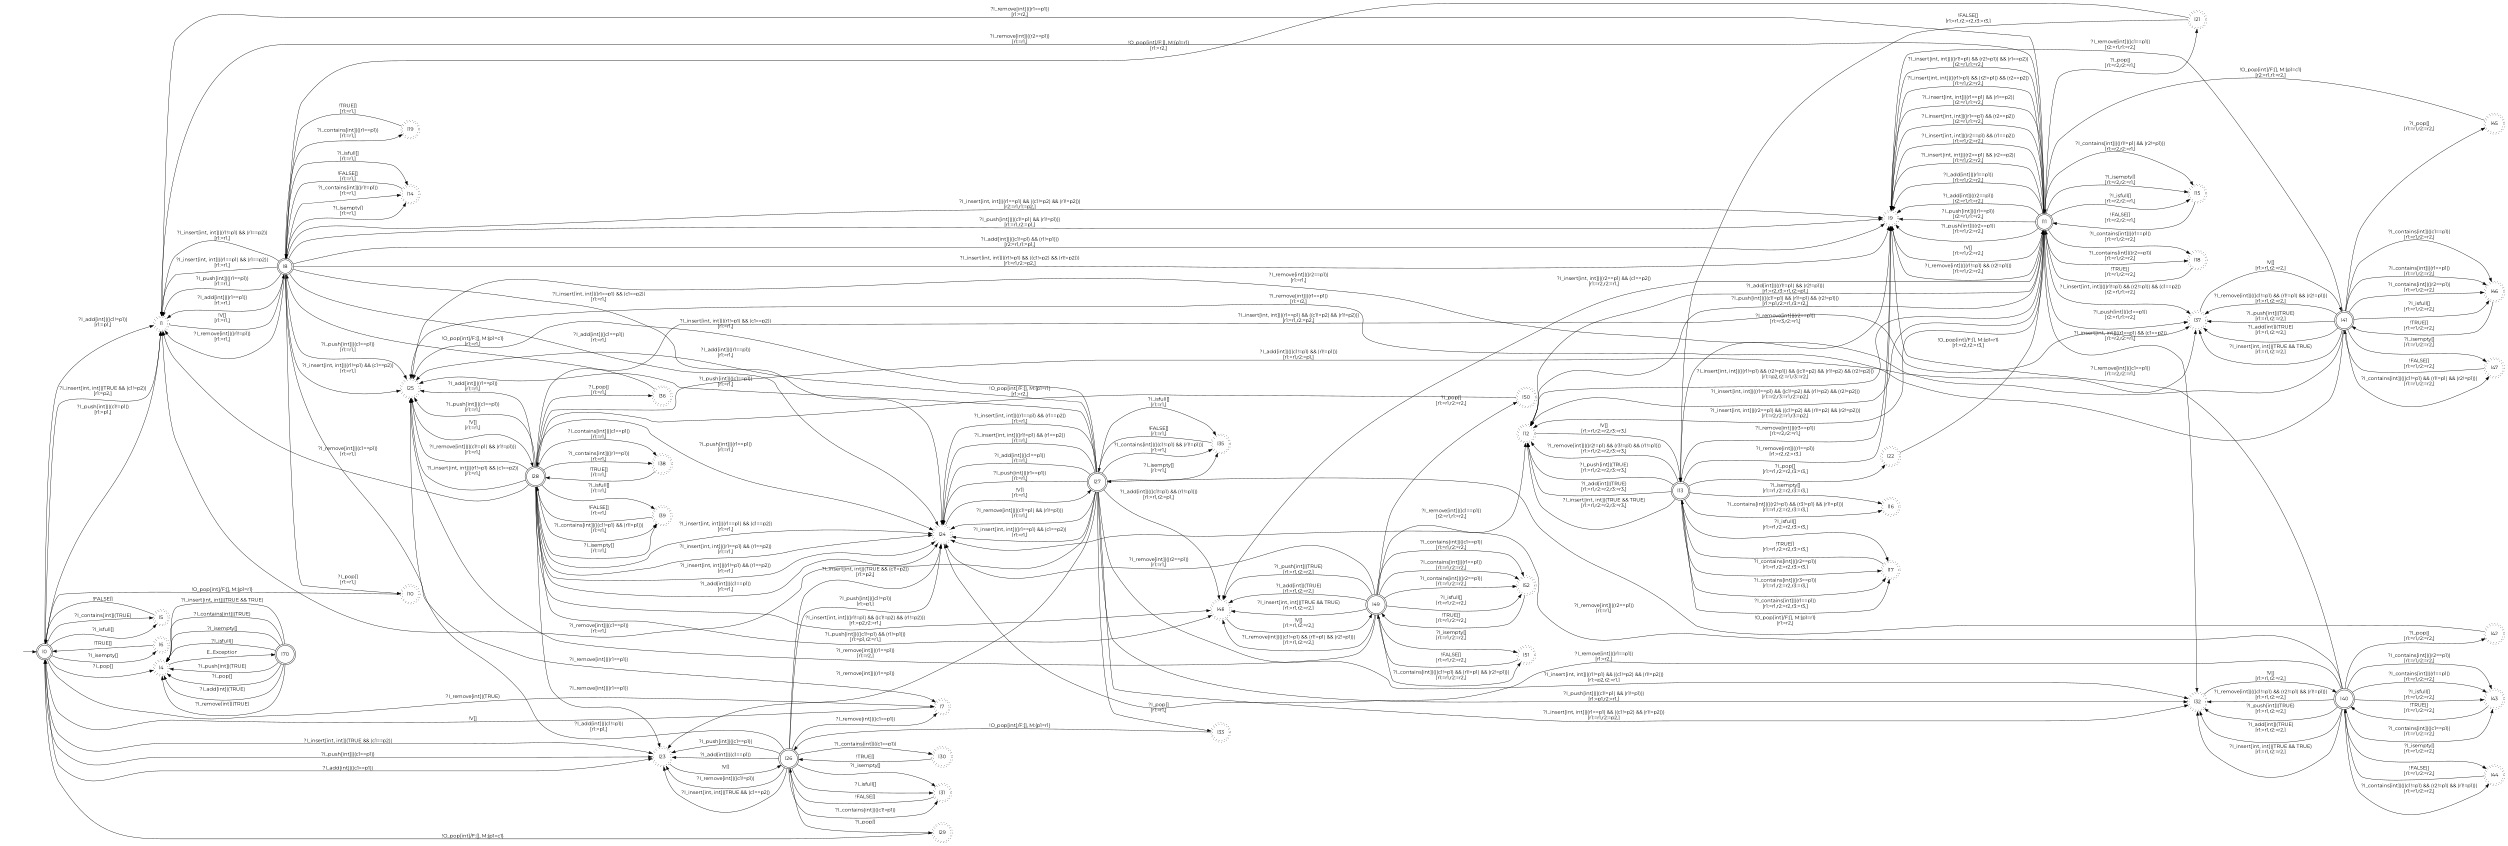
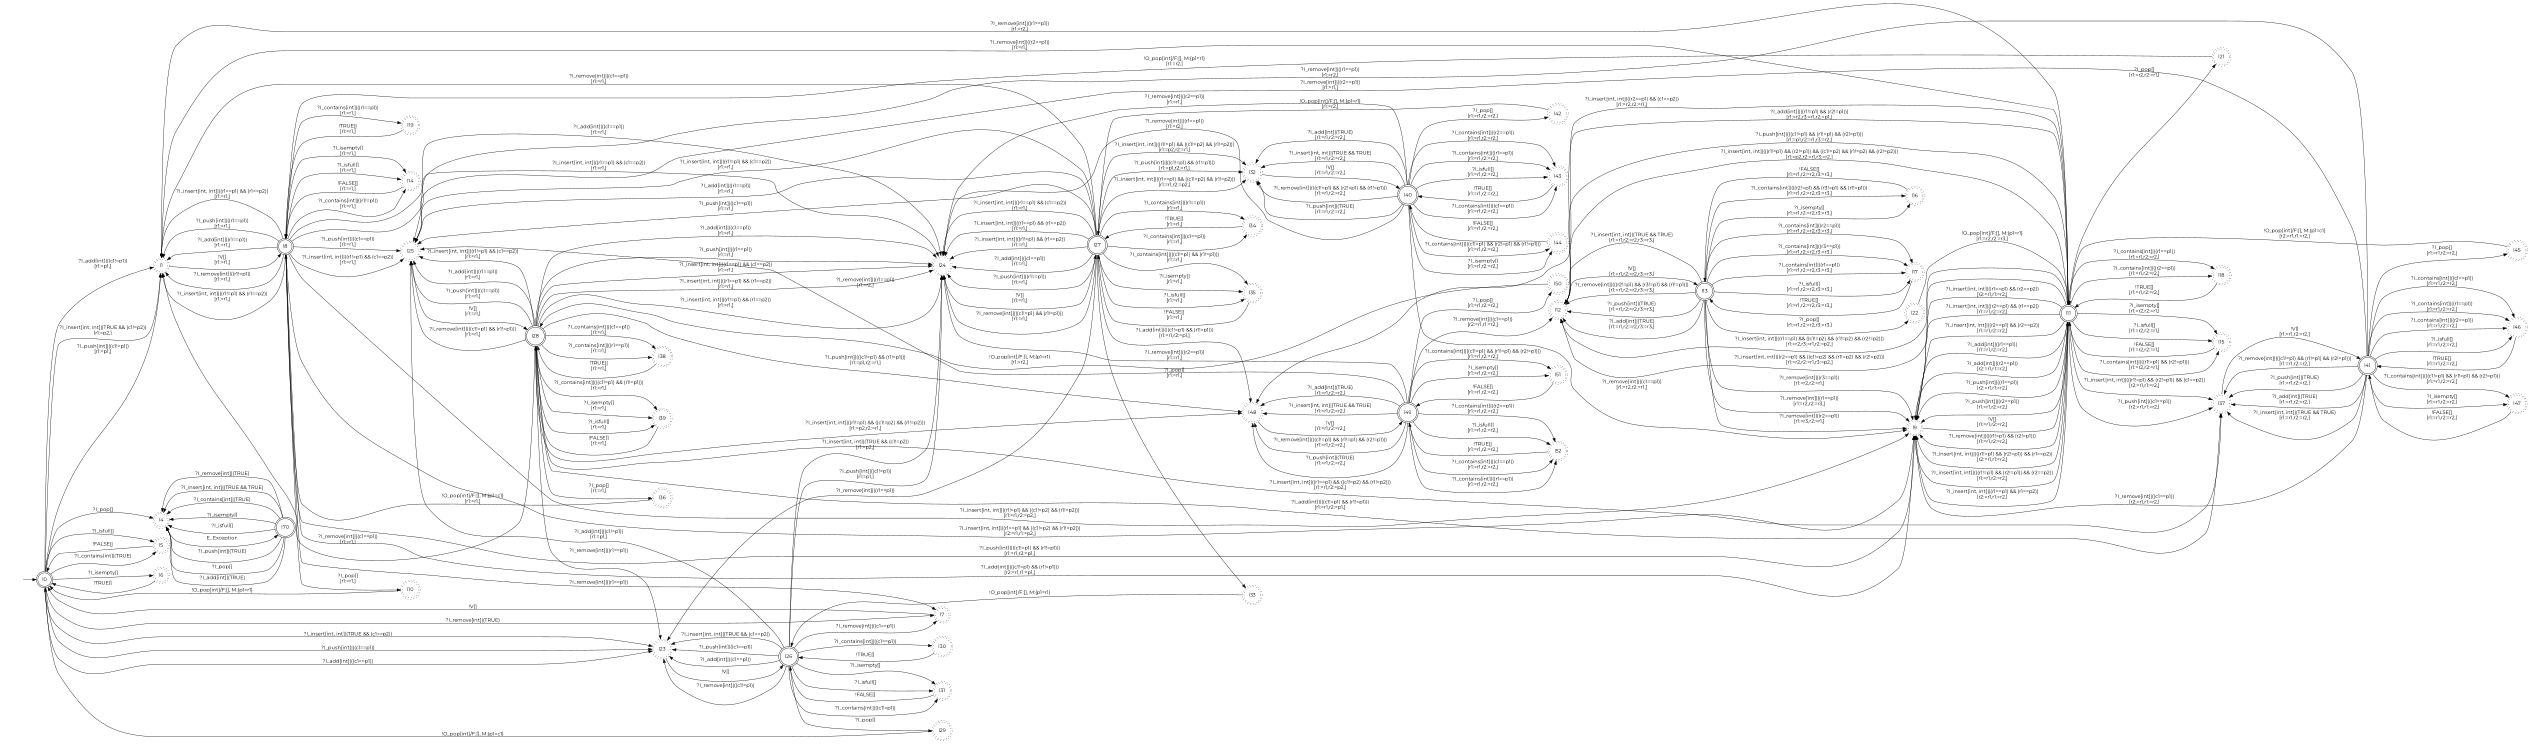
(1802, 103) -> (1766, 178)
none -> (1252, 226)
(2188, 402) -> none
